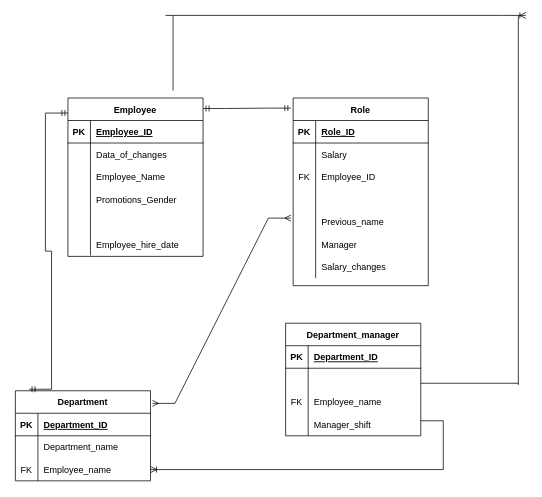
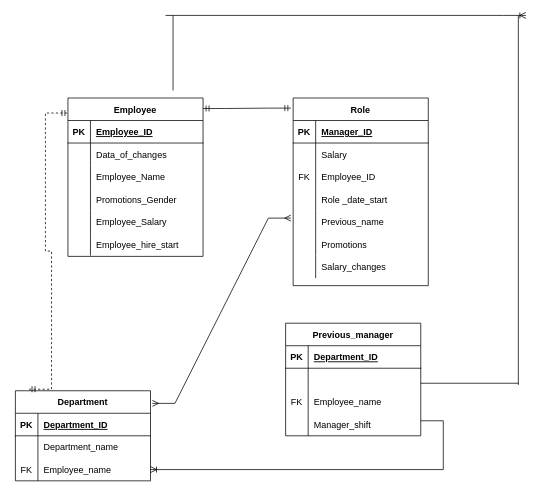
(337, 132) -> (346, 132)
none -> (372, 199)
none -> (147, 222)
(139, 245) -> (142, 245)
(339, 245) -> (345, 245)
(47, 251) -> (47, 251)
(353, 335) -> (353, 335)
